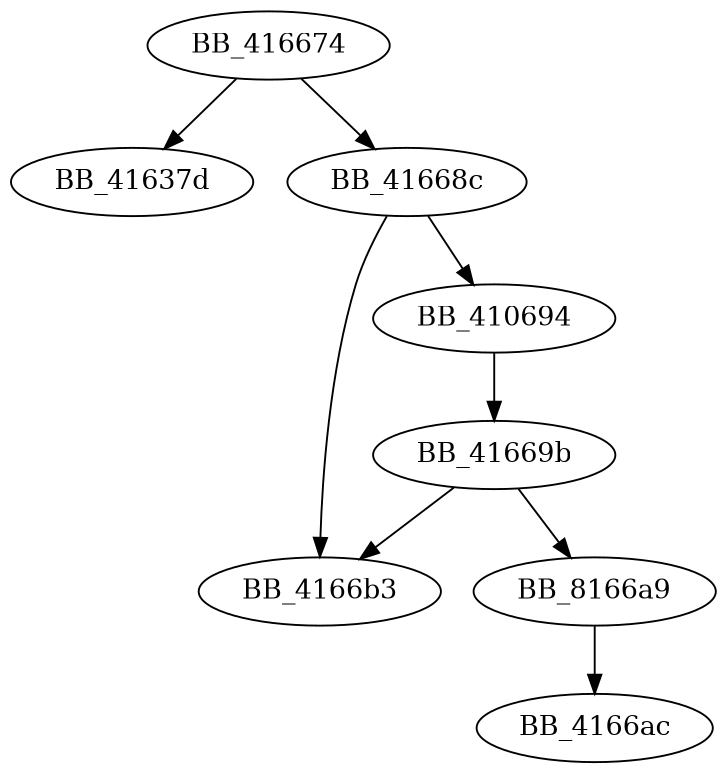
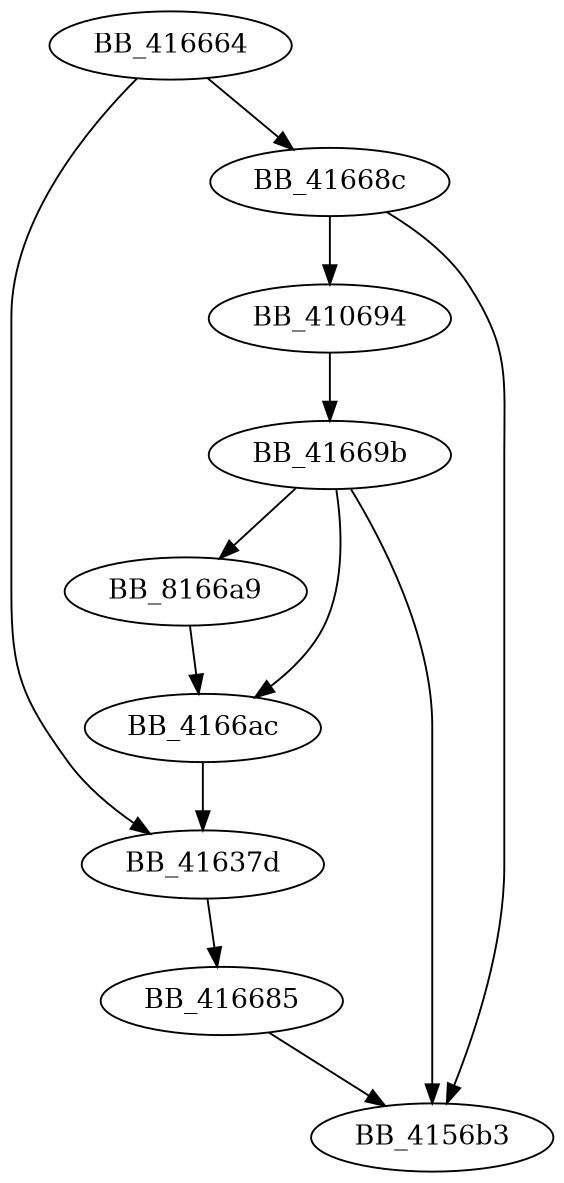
(269, 46) -> (171, 46)
(320, 592) -> (432, 1138)
none -> (334, 598)
none -> (203, 787)
none -> (222, 1001)
